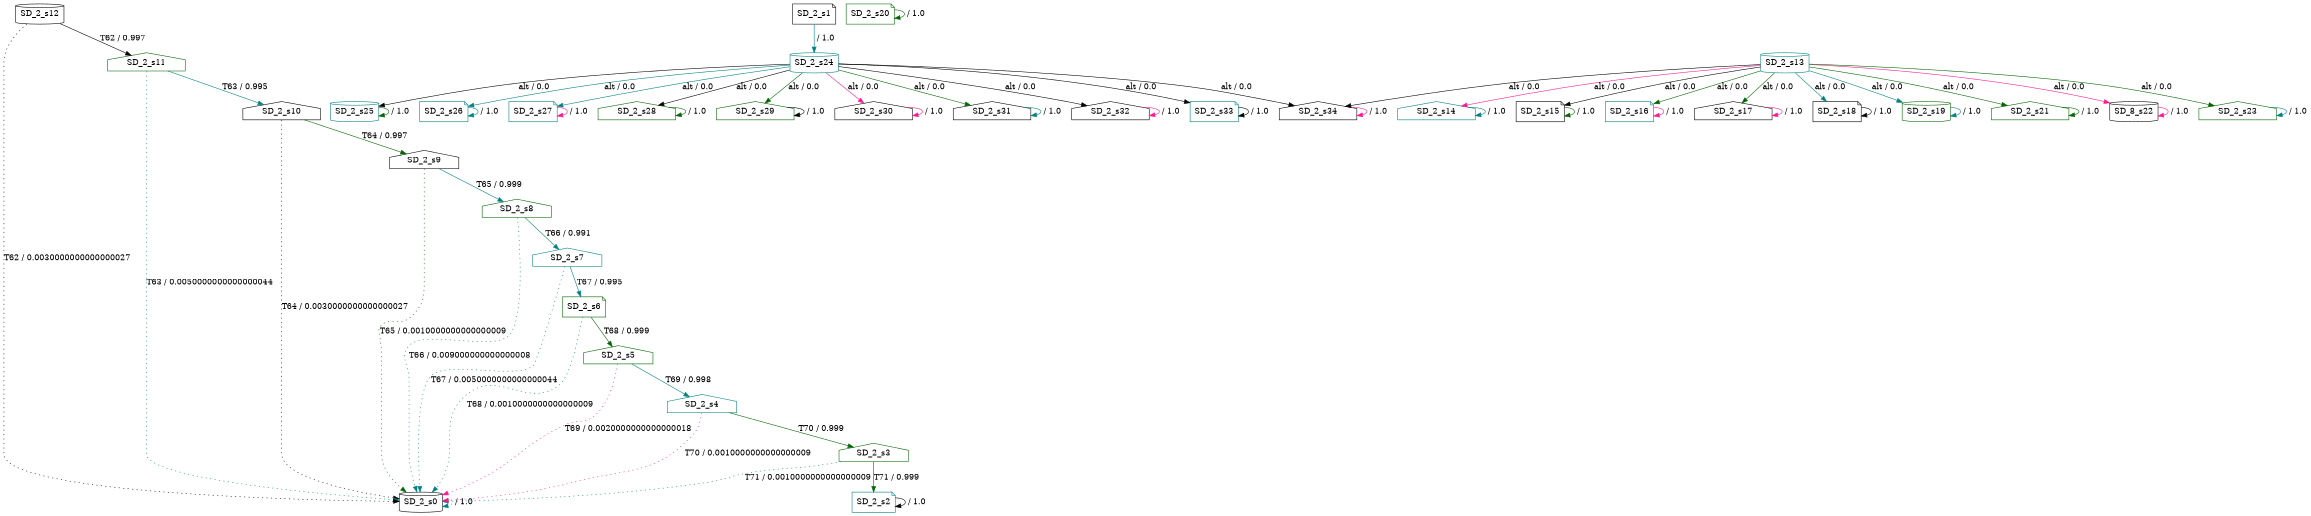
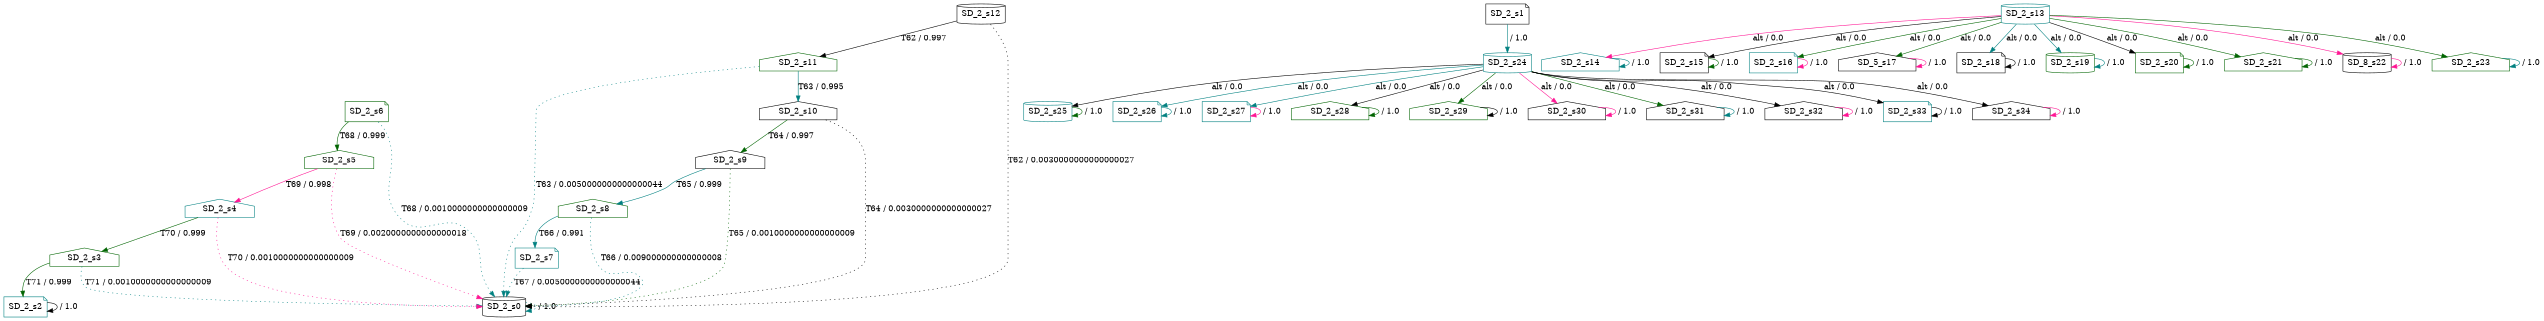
(1555, 78) -> (2090, 36)
(1733, 112) -> (1877, 63)
(567, 258) -> (537, 258)
(574, 279) -> none
(658, 379) -> (278, 184)
